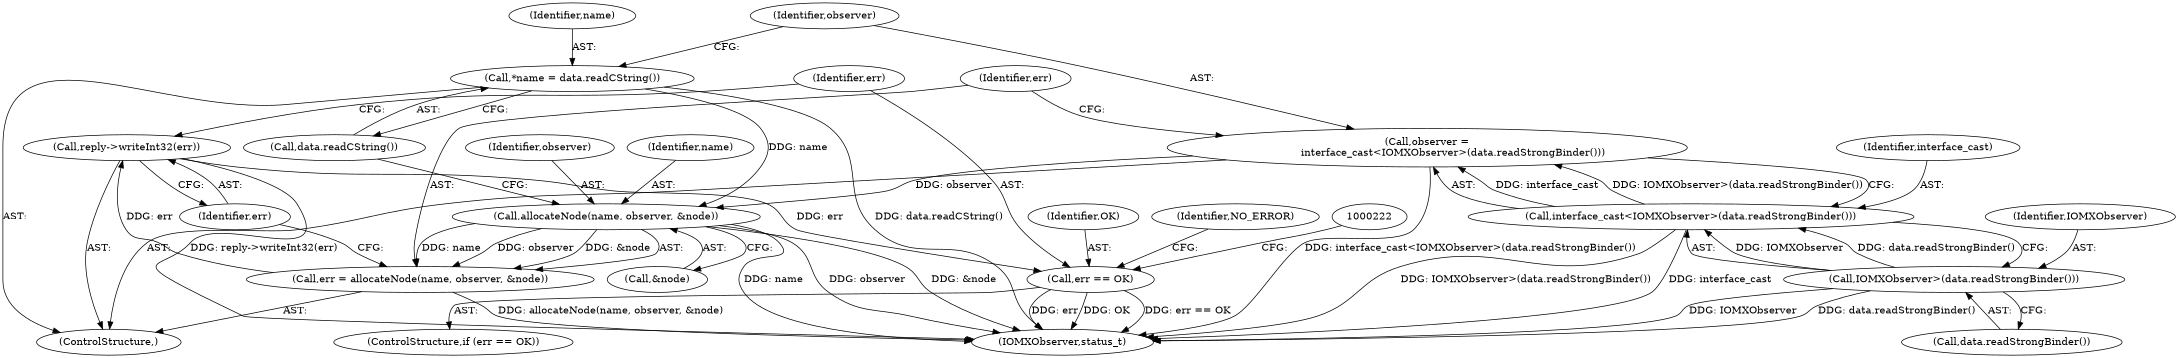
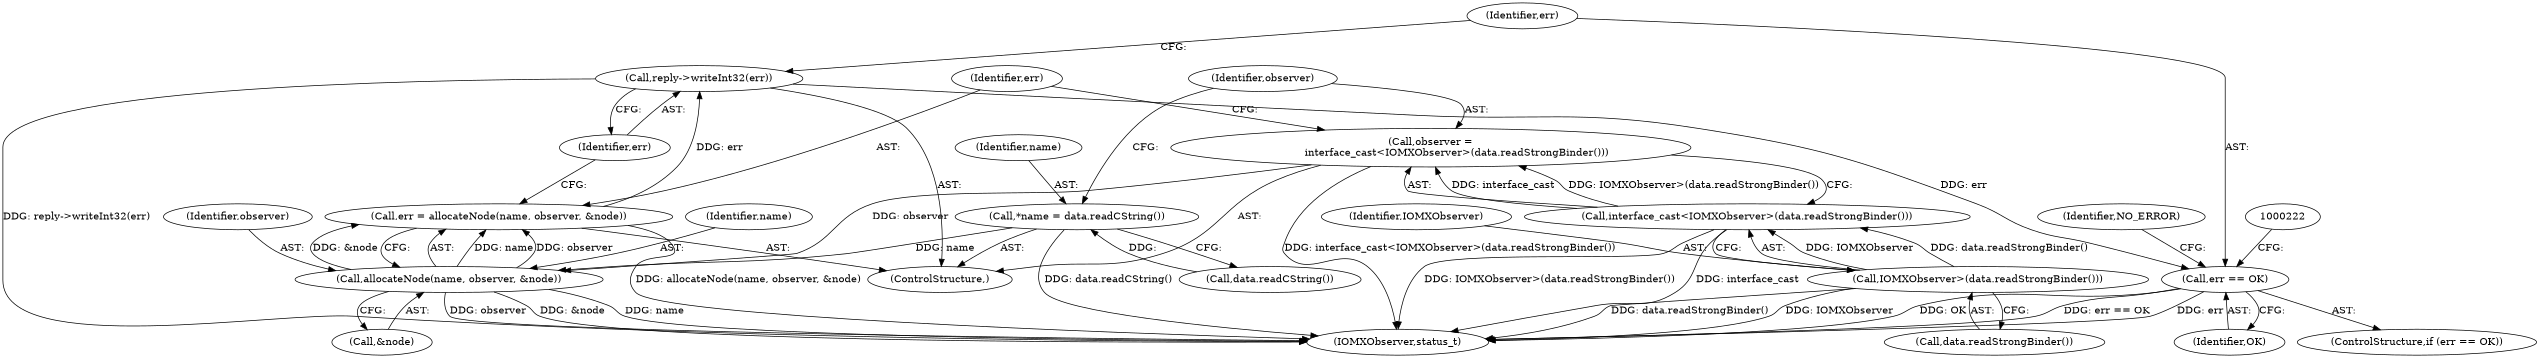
(430, 110) -> (1144, 248)
(1928, 148) -> none
(465, 181) -> (387, 240)
none -> (2258, 307)
